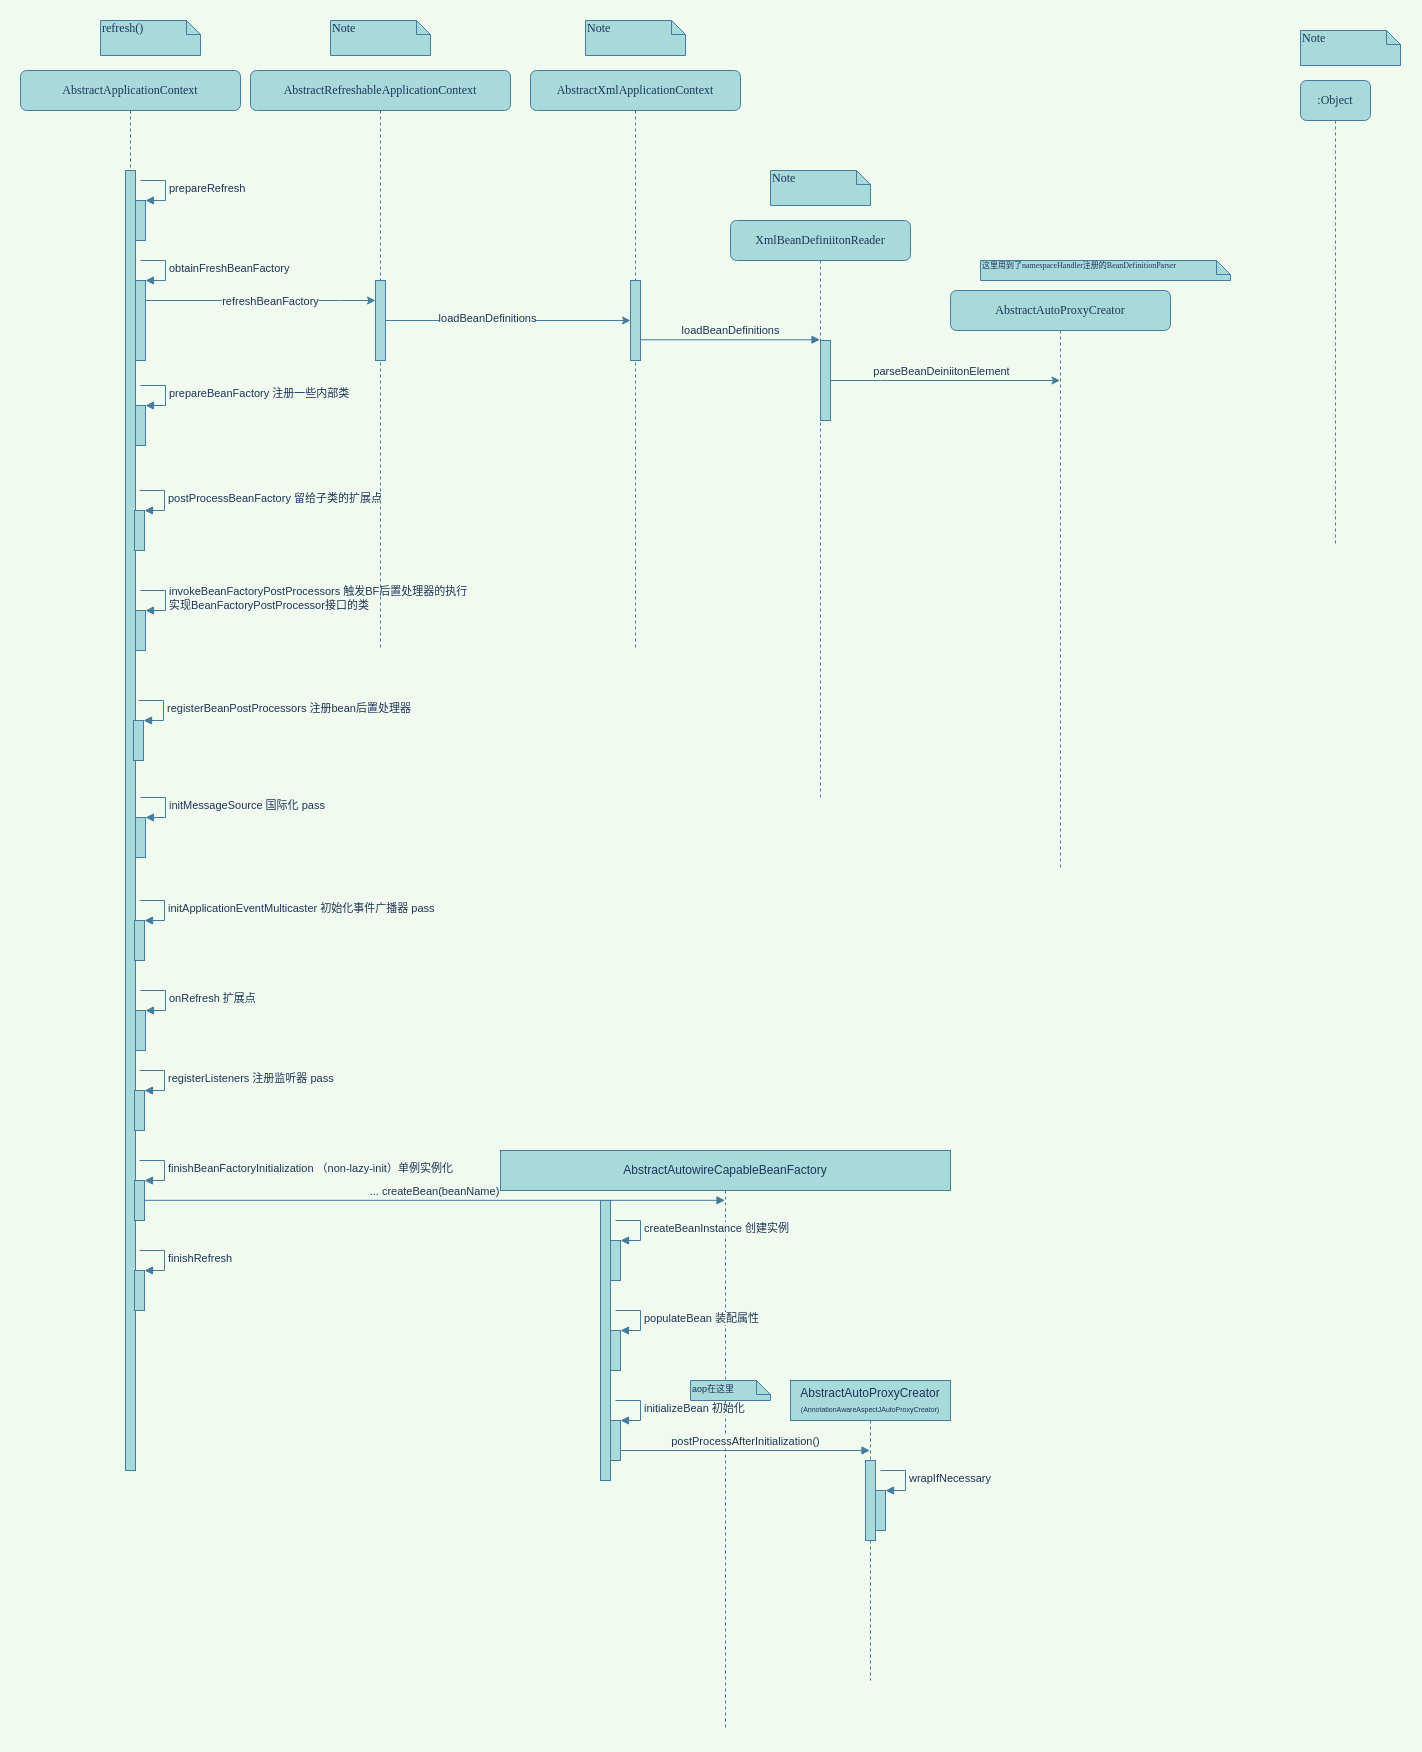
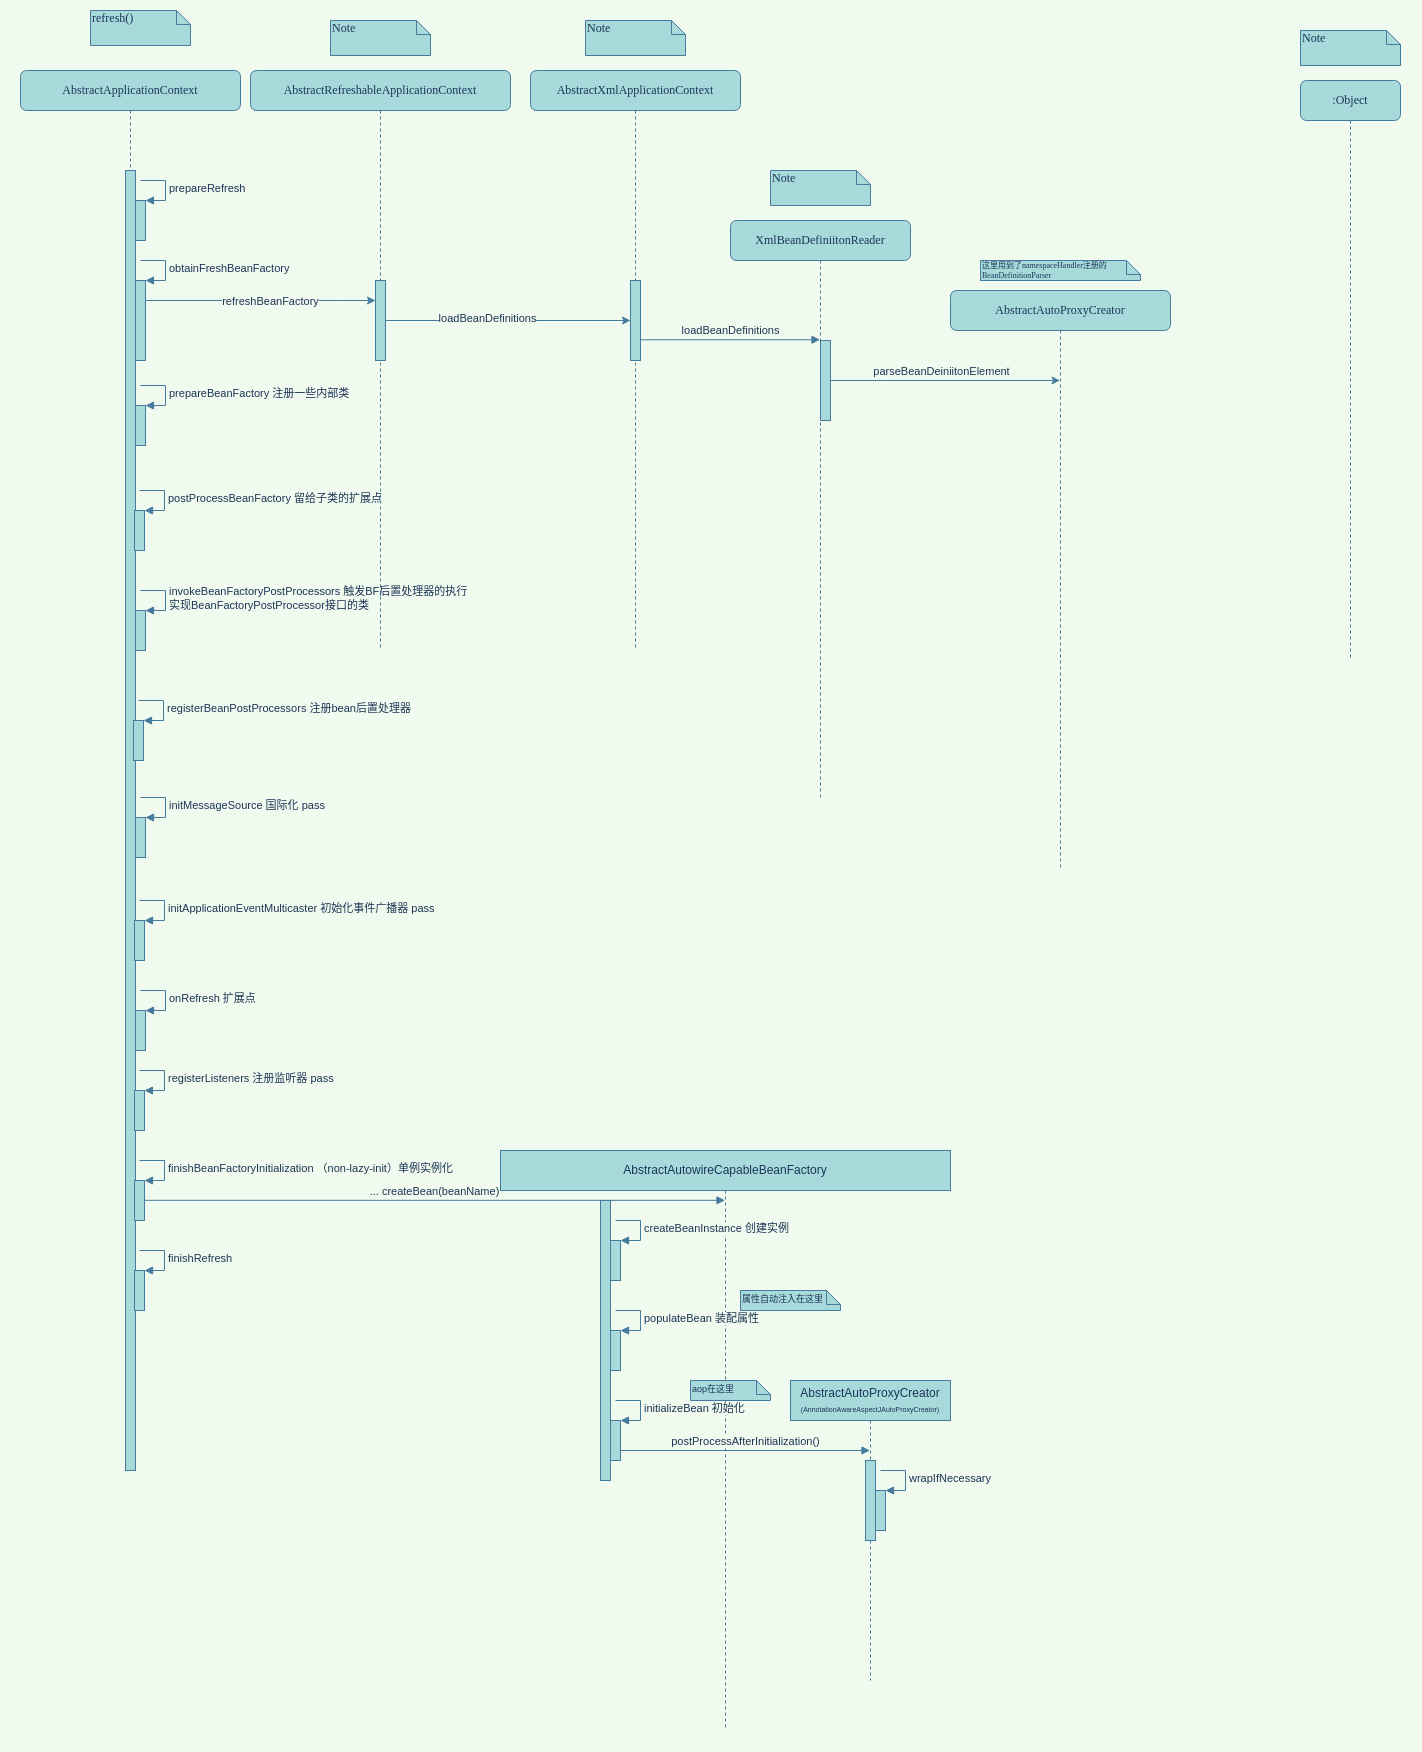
(151, 38) -> (141, 28)
(1106, 271) -> (1061, 271)
(1336, 313) -> (1351, 371)
none -> (791, 1301)
